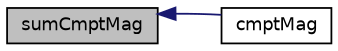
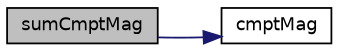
(199, 14) -> (180, 38)
